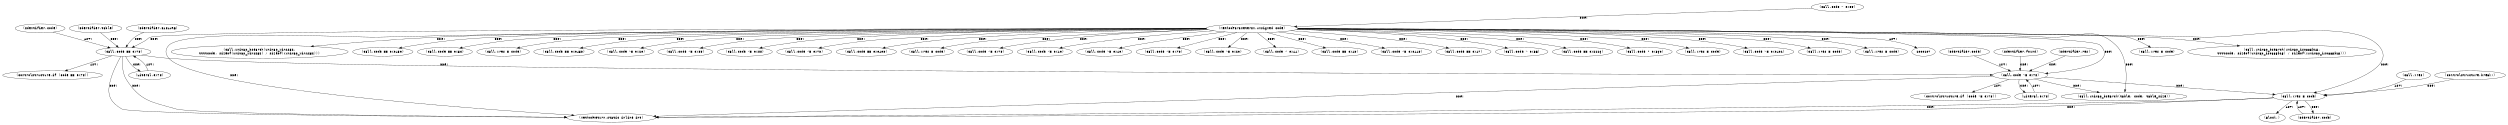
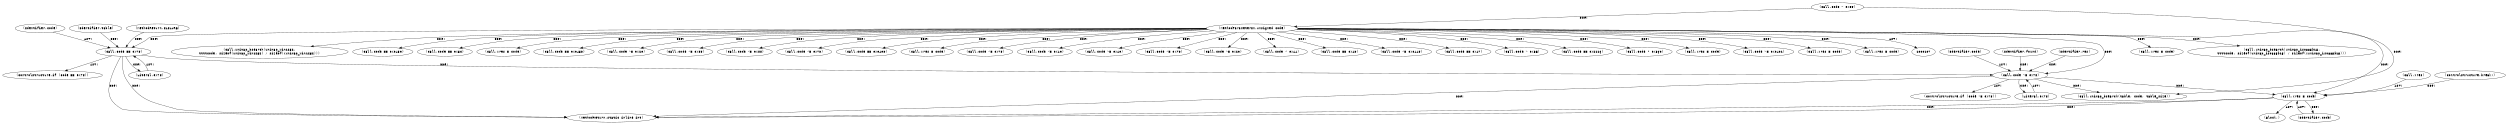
(158, 28) -> (158, 28)
(1732, 32) -> (2245, 21)
(402, 37) -> none
